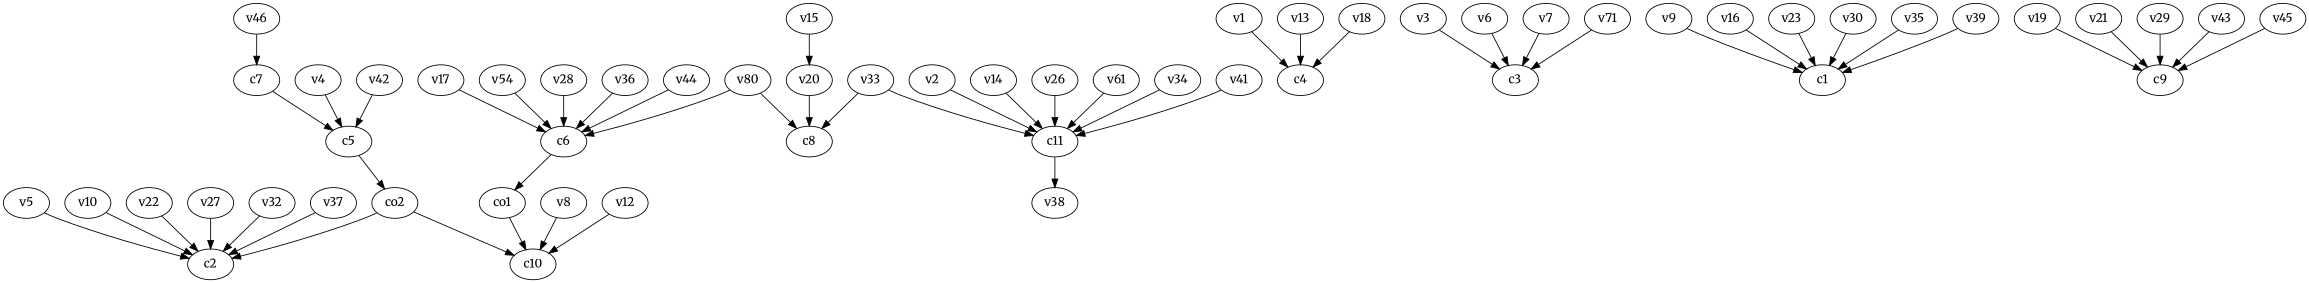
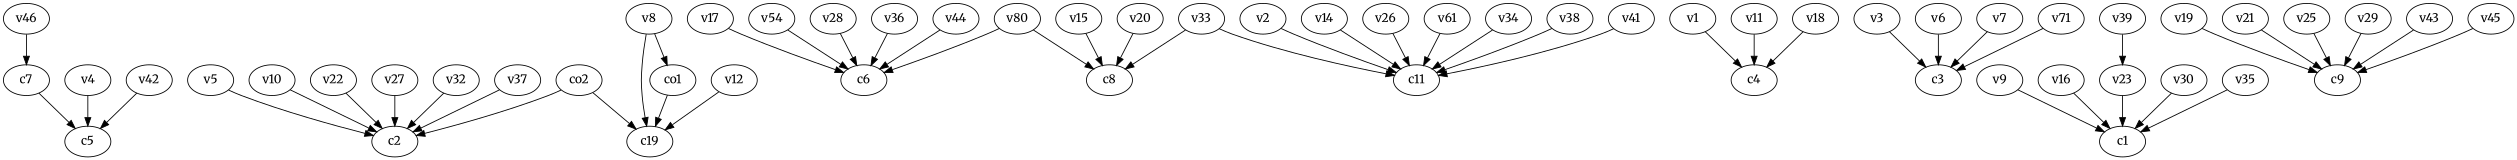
(1300, 19) -> (1754, 19)
none -> (2307, 19)
(809, 45) -> (1092, 46)
(1905, 50) -> (2123, 45)
(1055, 168) -> (1499, 50)
(369, 169) -> none
(536, 169) -> (659, 45)
(533, 264) -> (650, 142)
